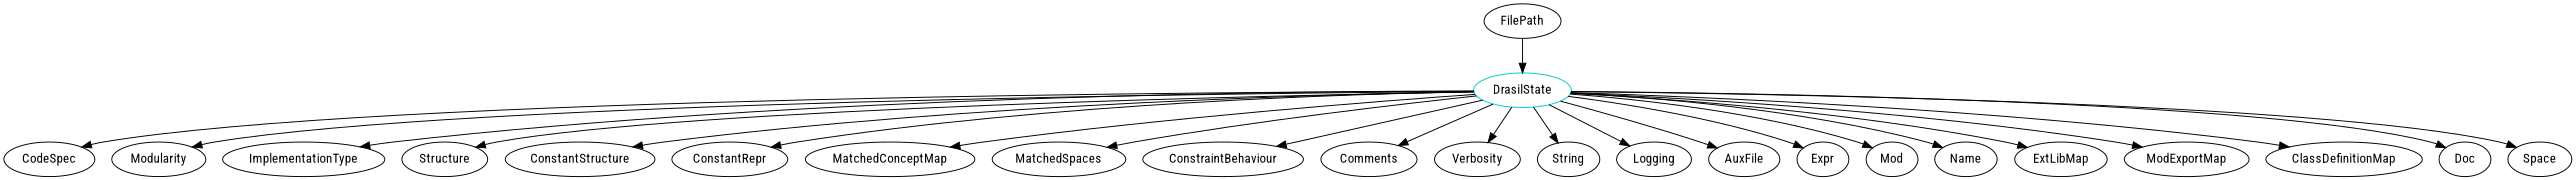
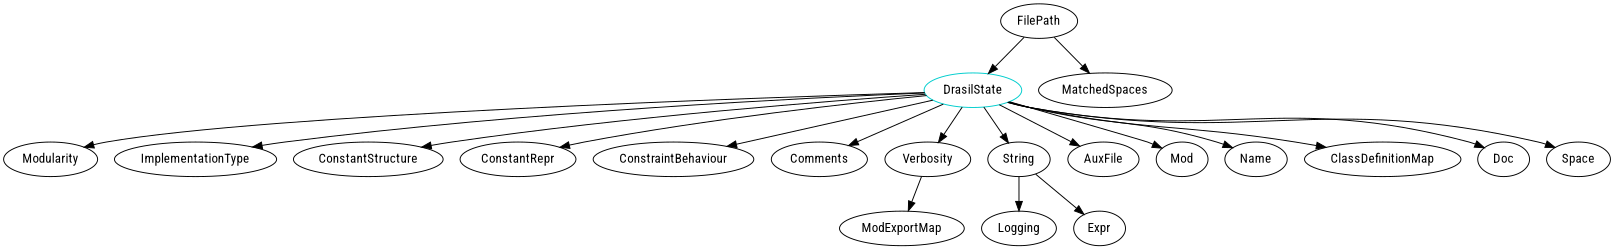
(1867, 113) -> (917, 189)
(1682, 115) -> (1056, 191)
(1296, 118) -> (1068, 52)
(1585, 123) -> (1019, 189)
(49, 159) -> none
(445, 159) -> none
(890, 159) -> none
(2061, 159) -> none
